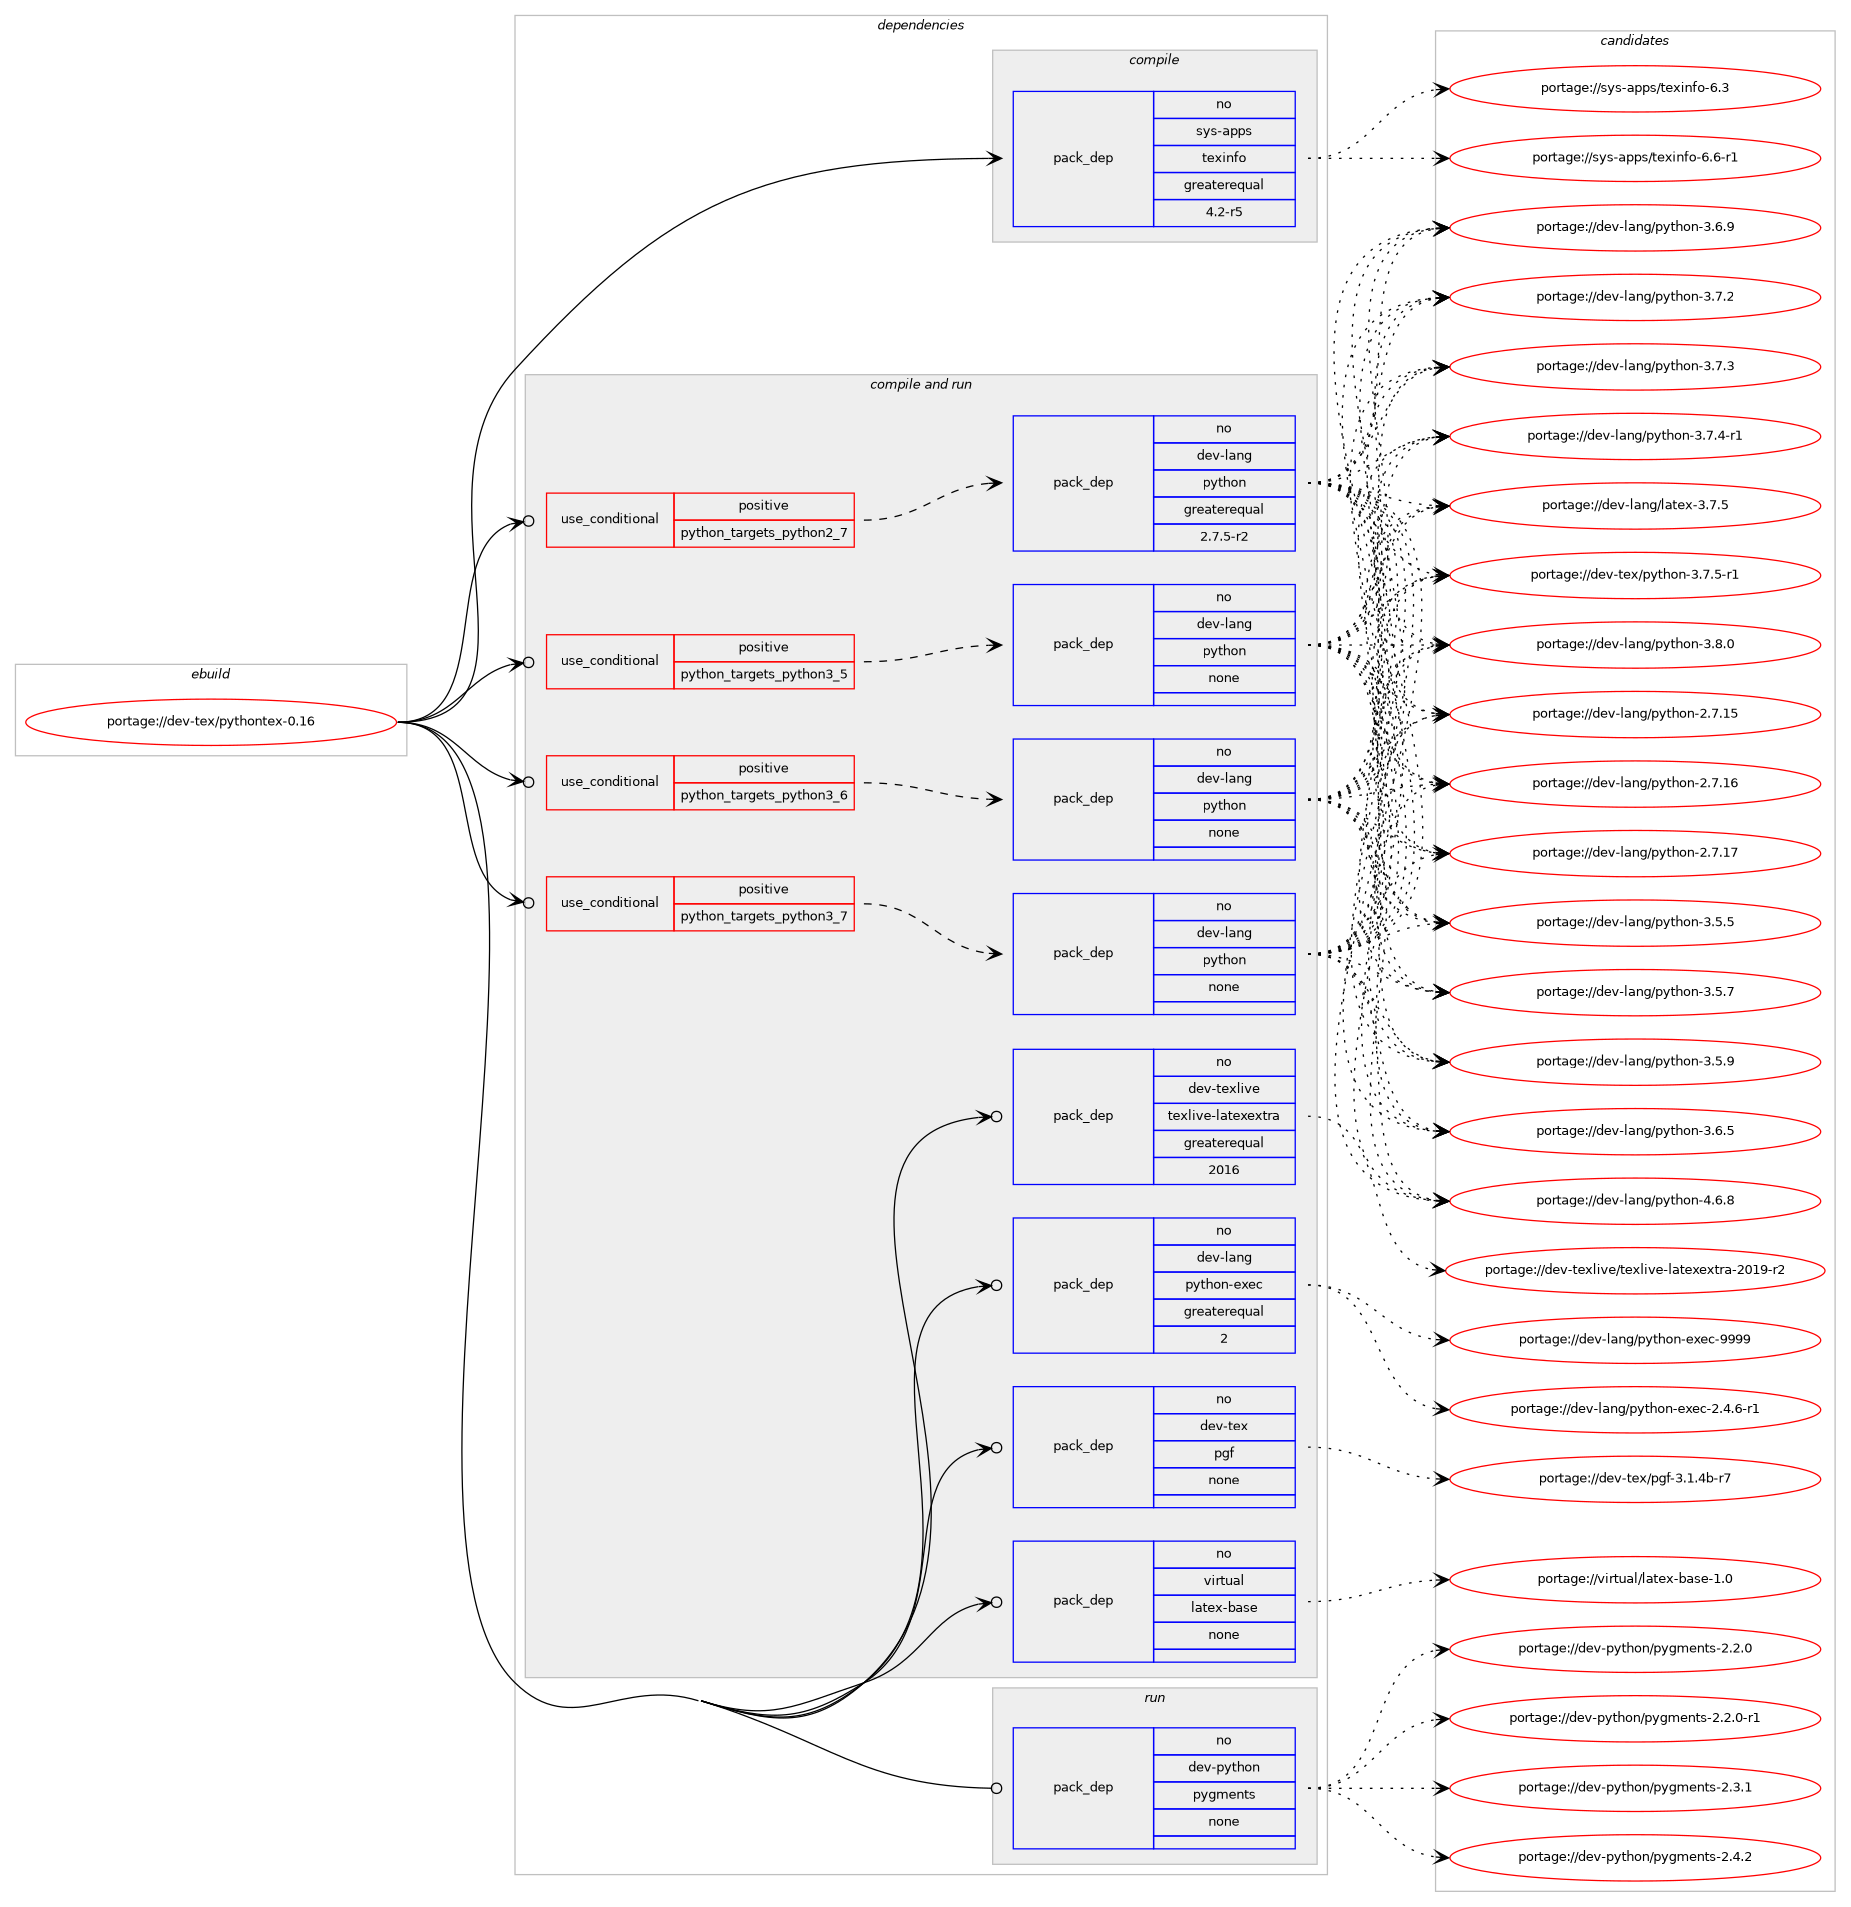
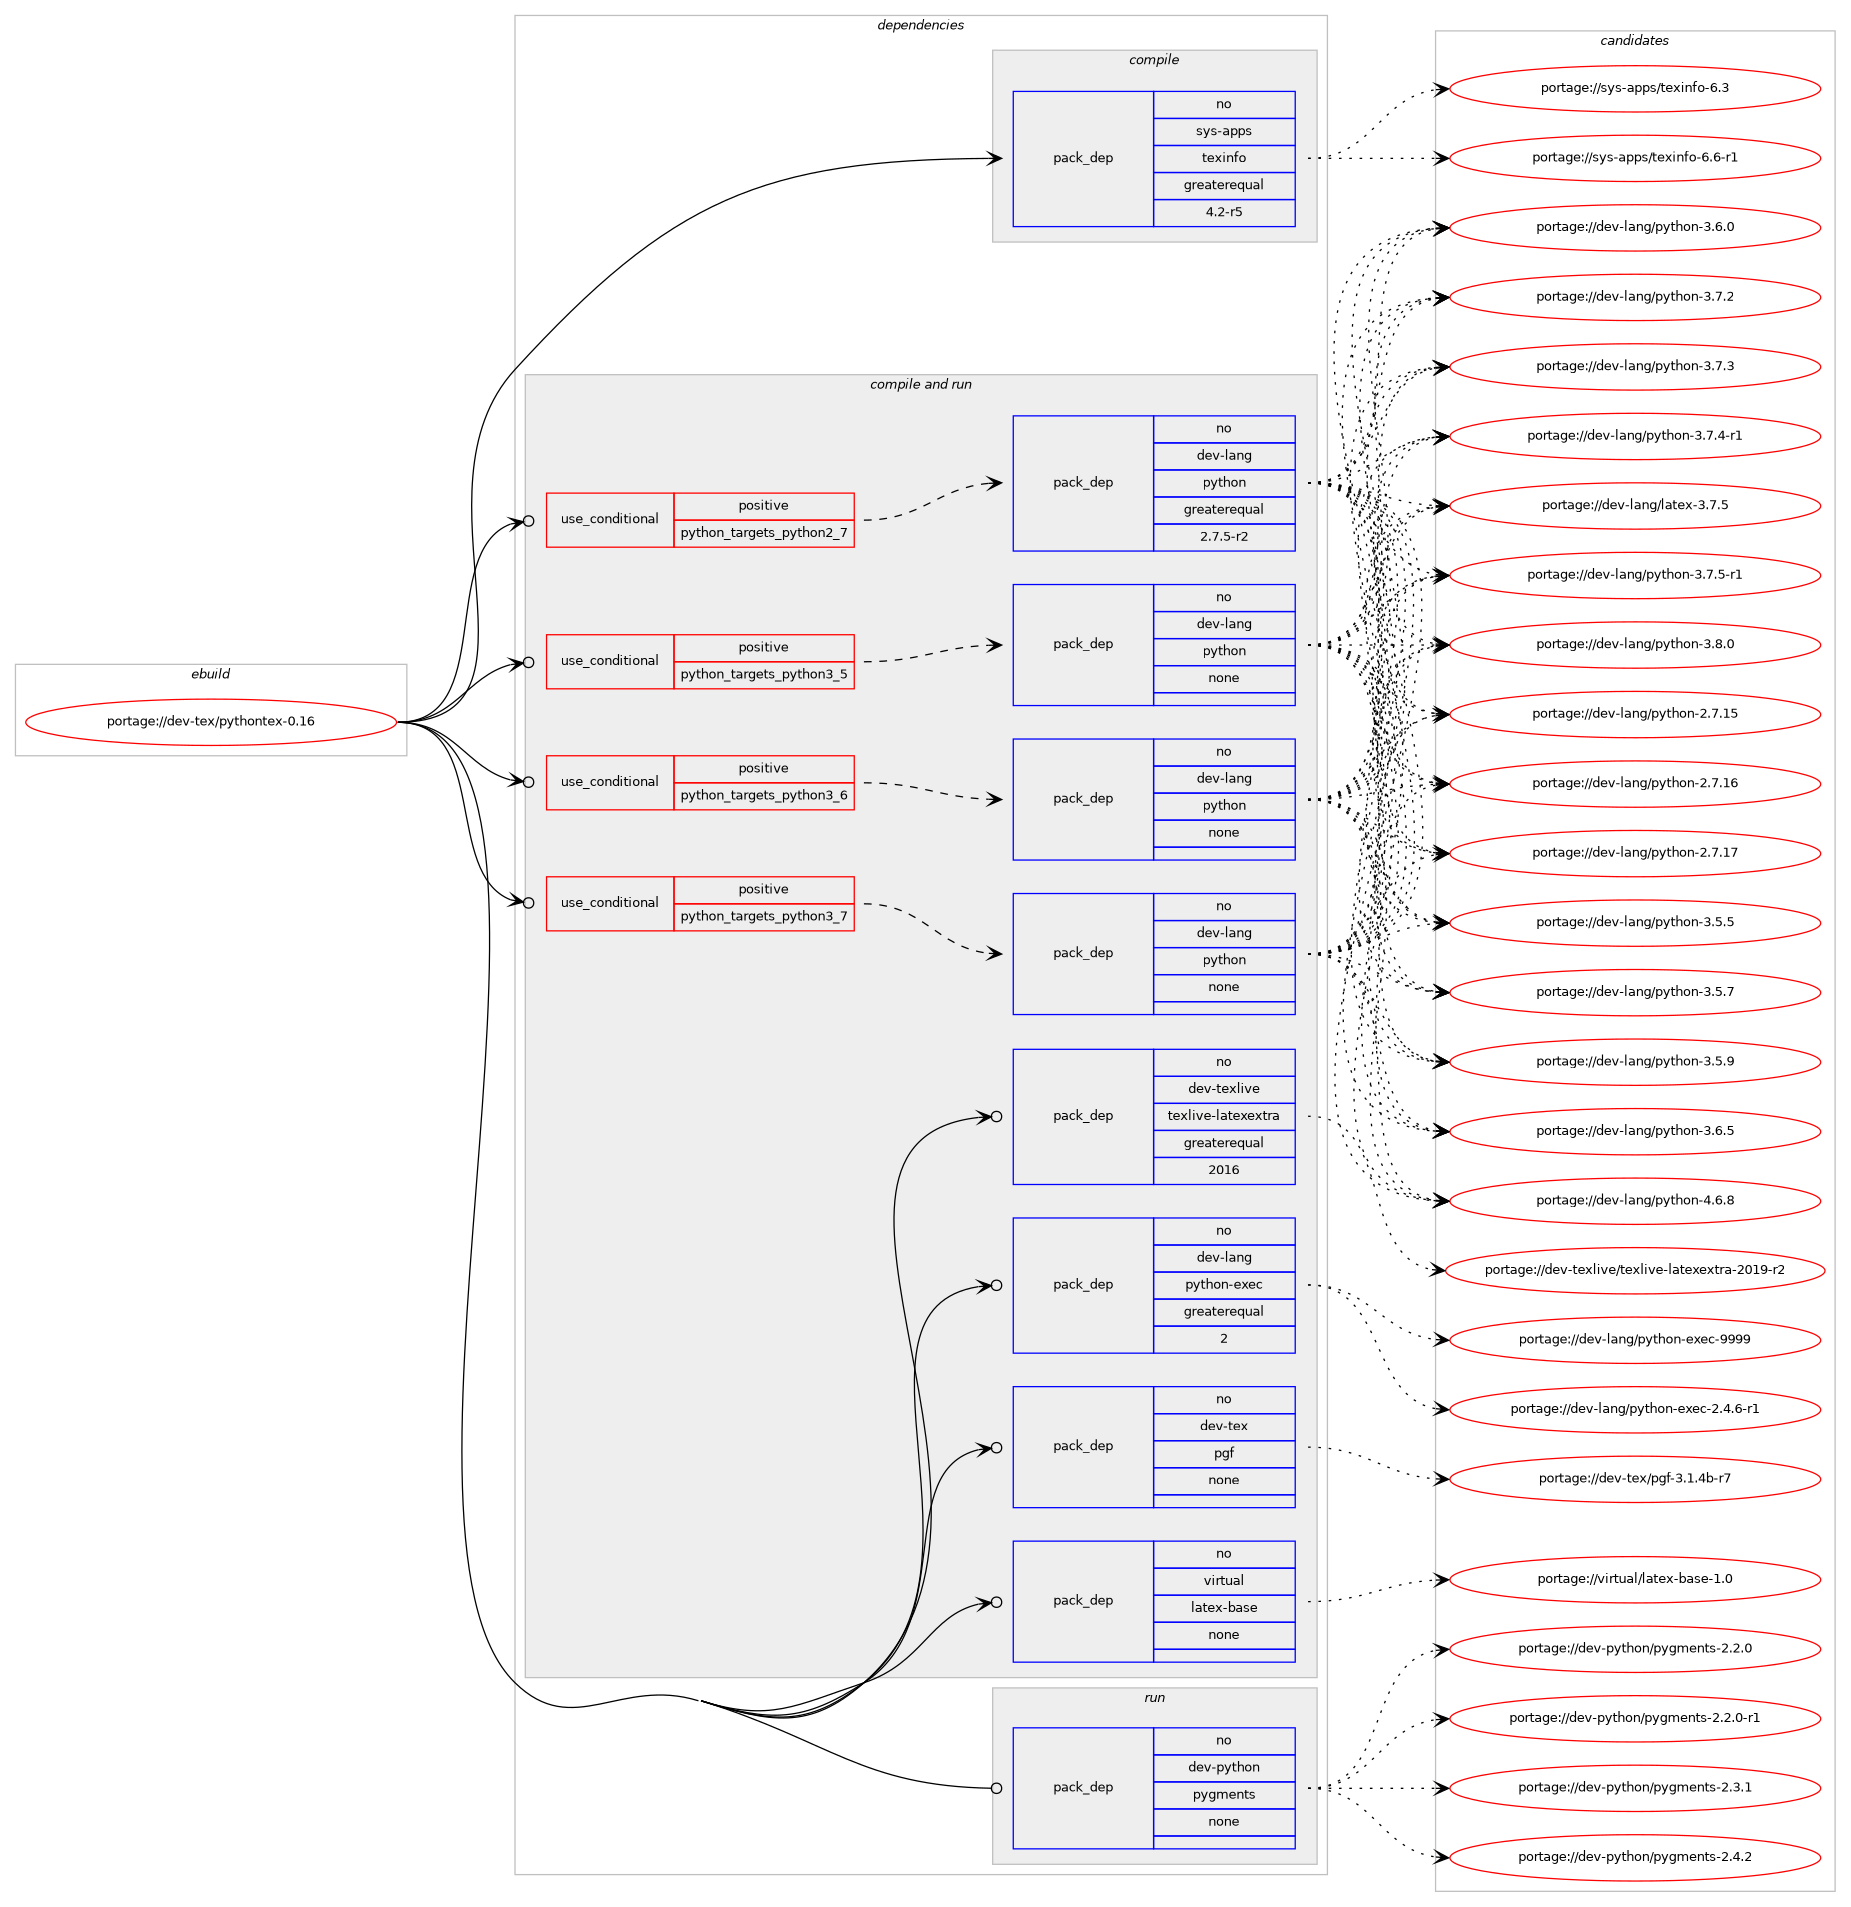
(1635, 228) -> (1635, 228)
(1635, 576) -> (1635, 576)
